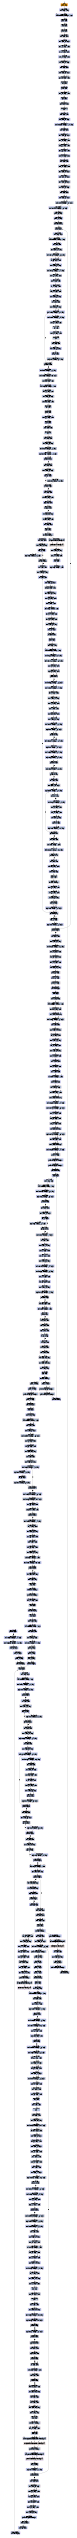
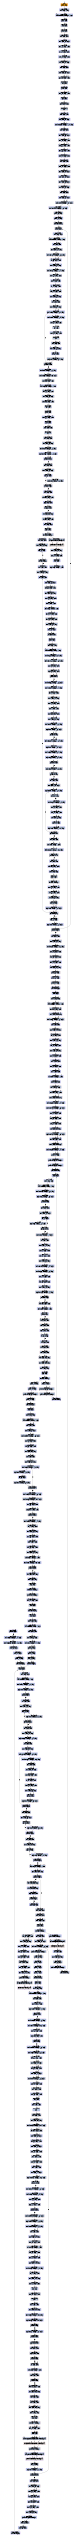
(33, 555) -> none
